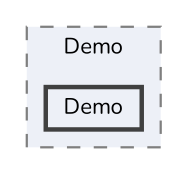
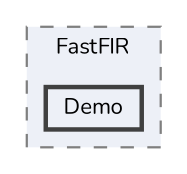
(94, 48) -> (94, 48)
